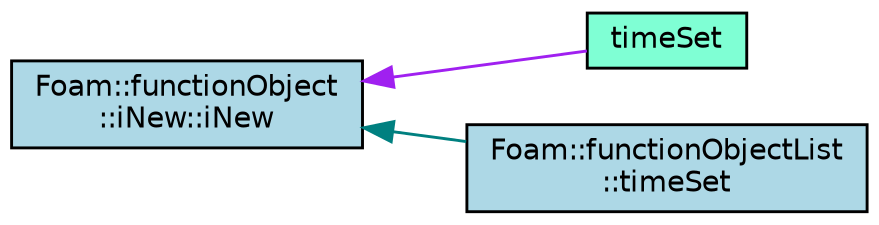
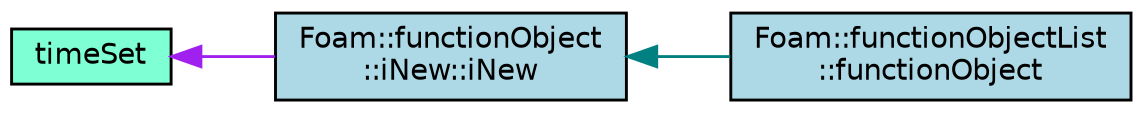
(490, 64) -> (238, 57)
(667, 168) -> (931, 57)
